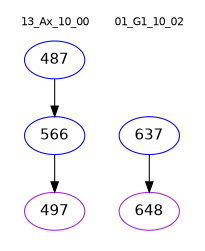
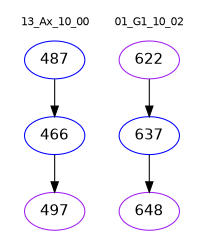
none -> (149, 60)
(55, 136) -> (55, 136)
